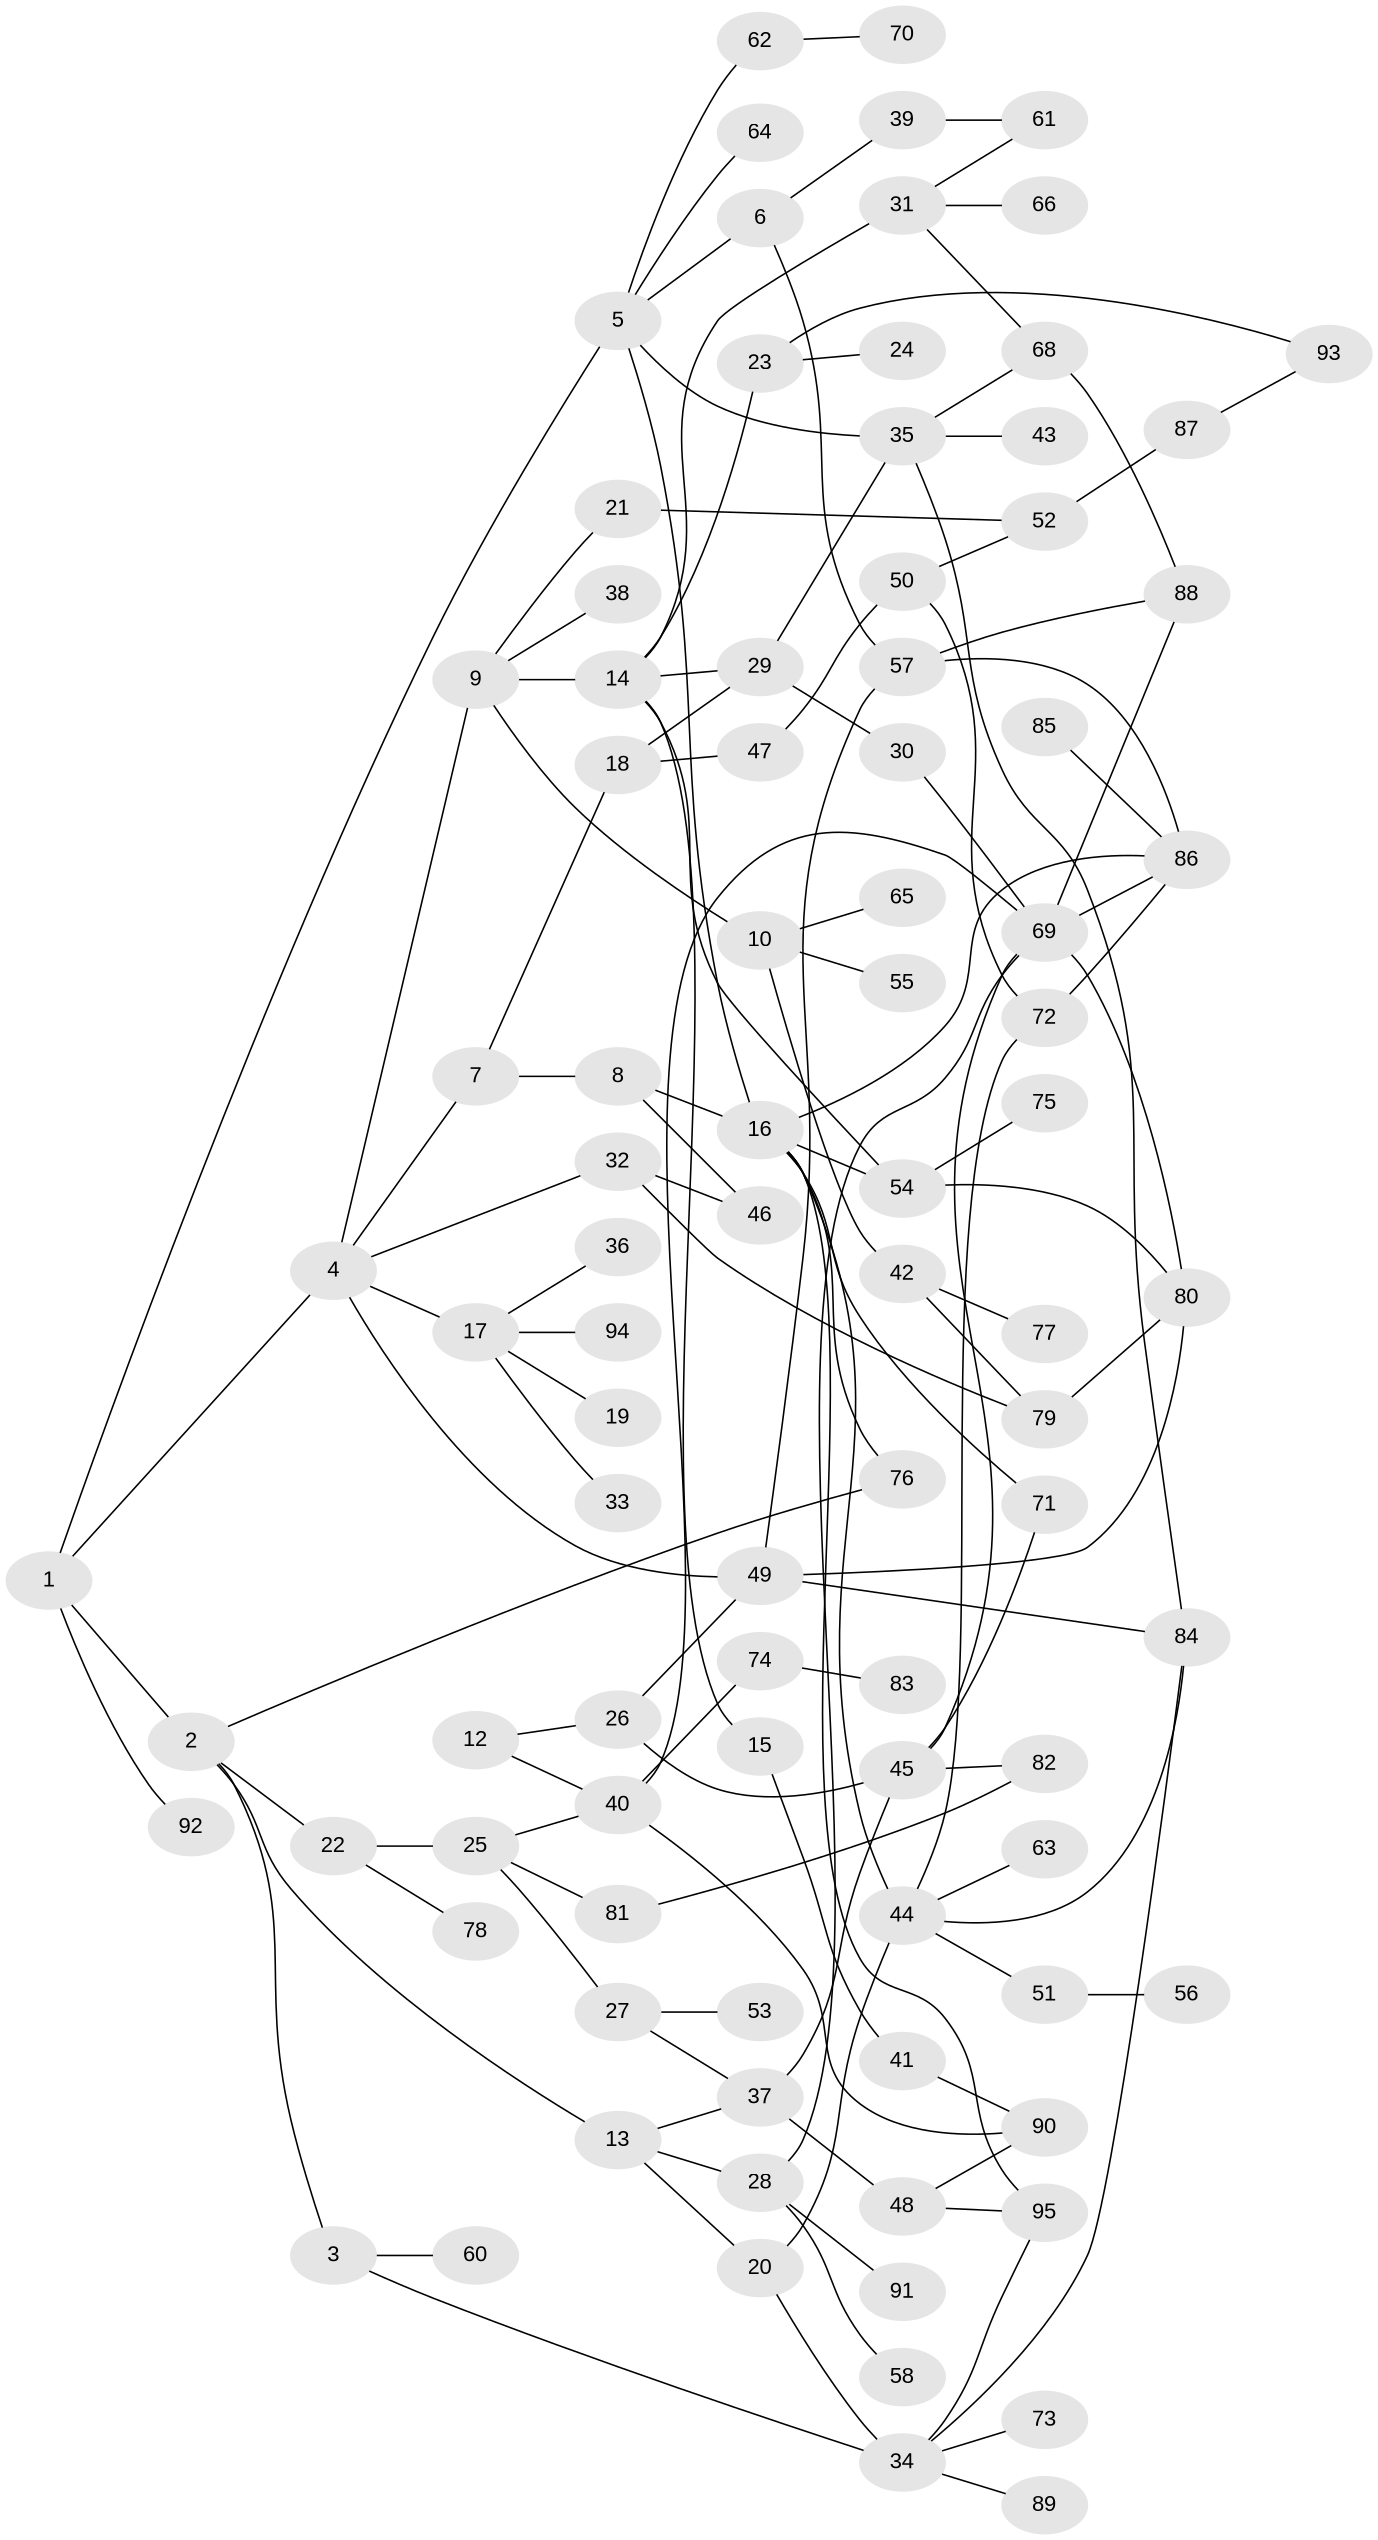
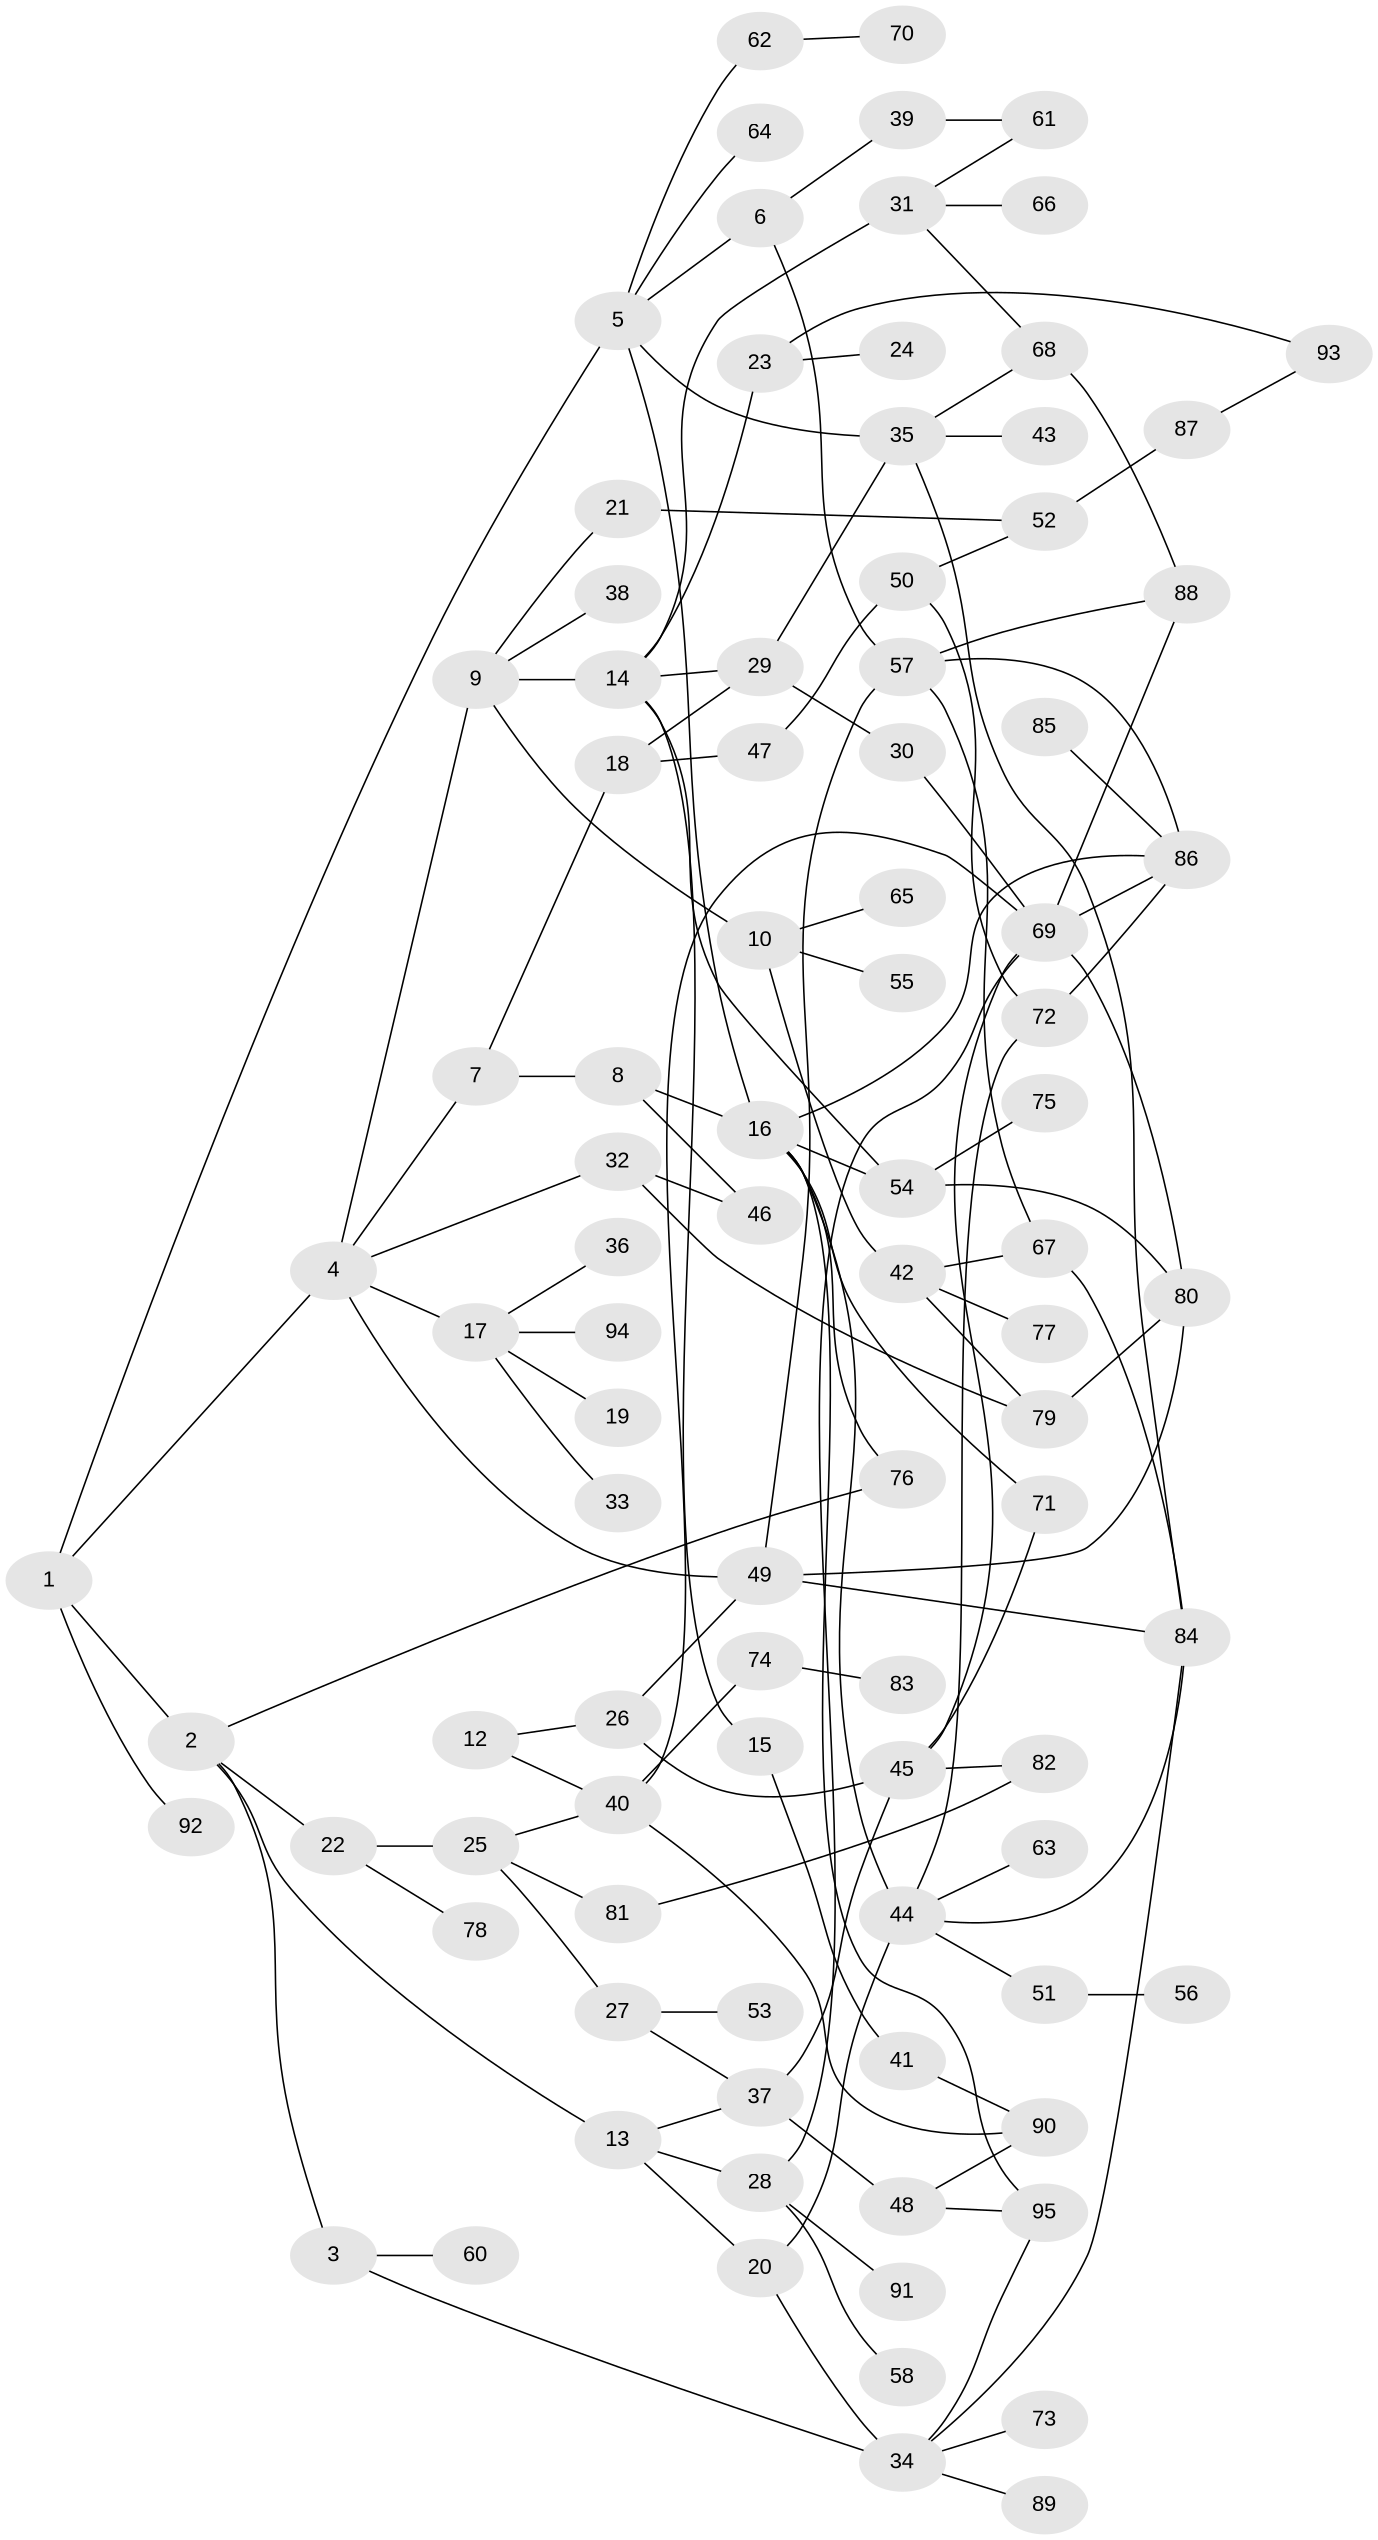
none -> (1045, 1249)
